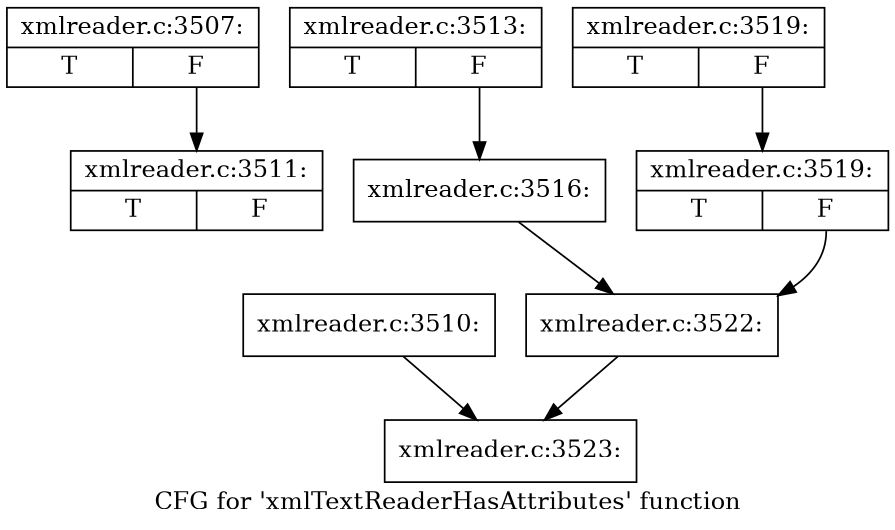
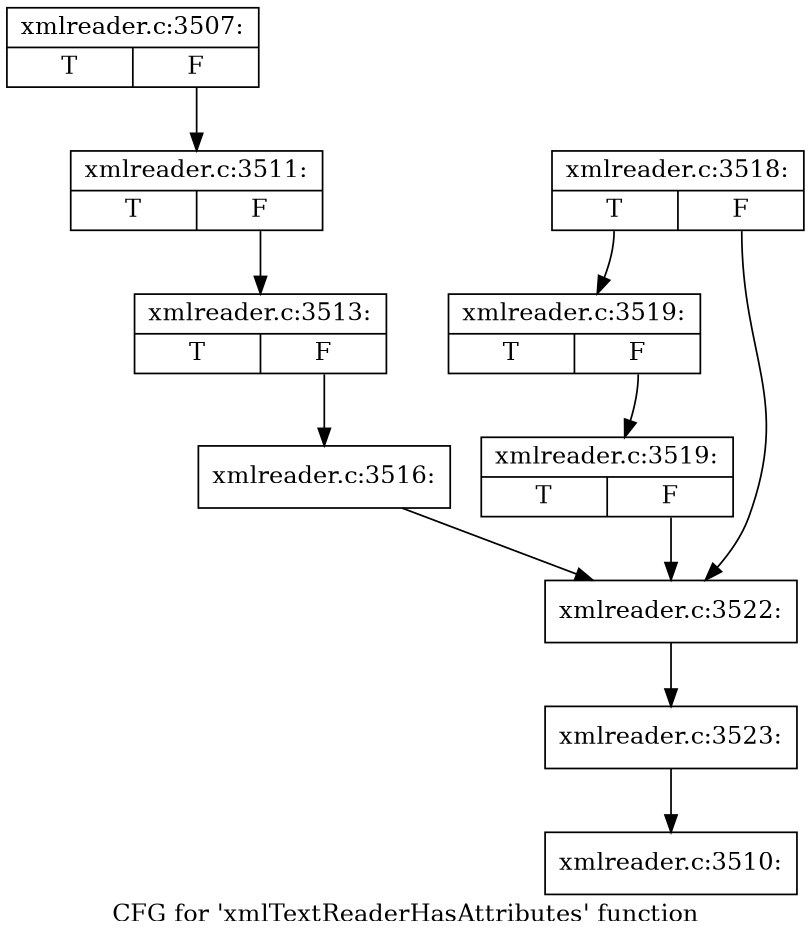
none -> (678, 191)
none -> (260, 254)
(433, 383) -> (671, 792)
